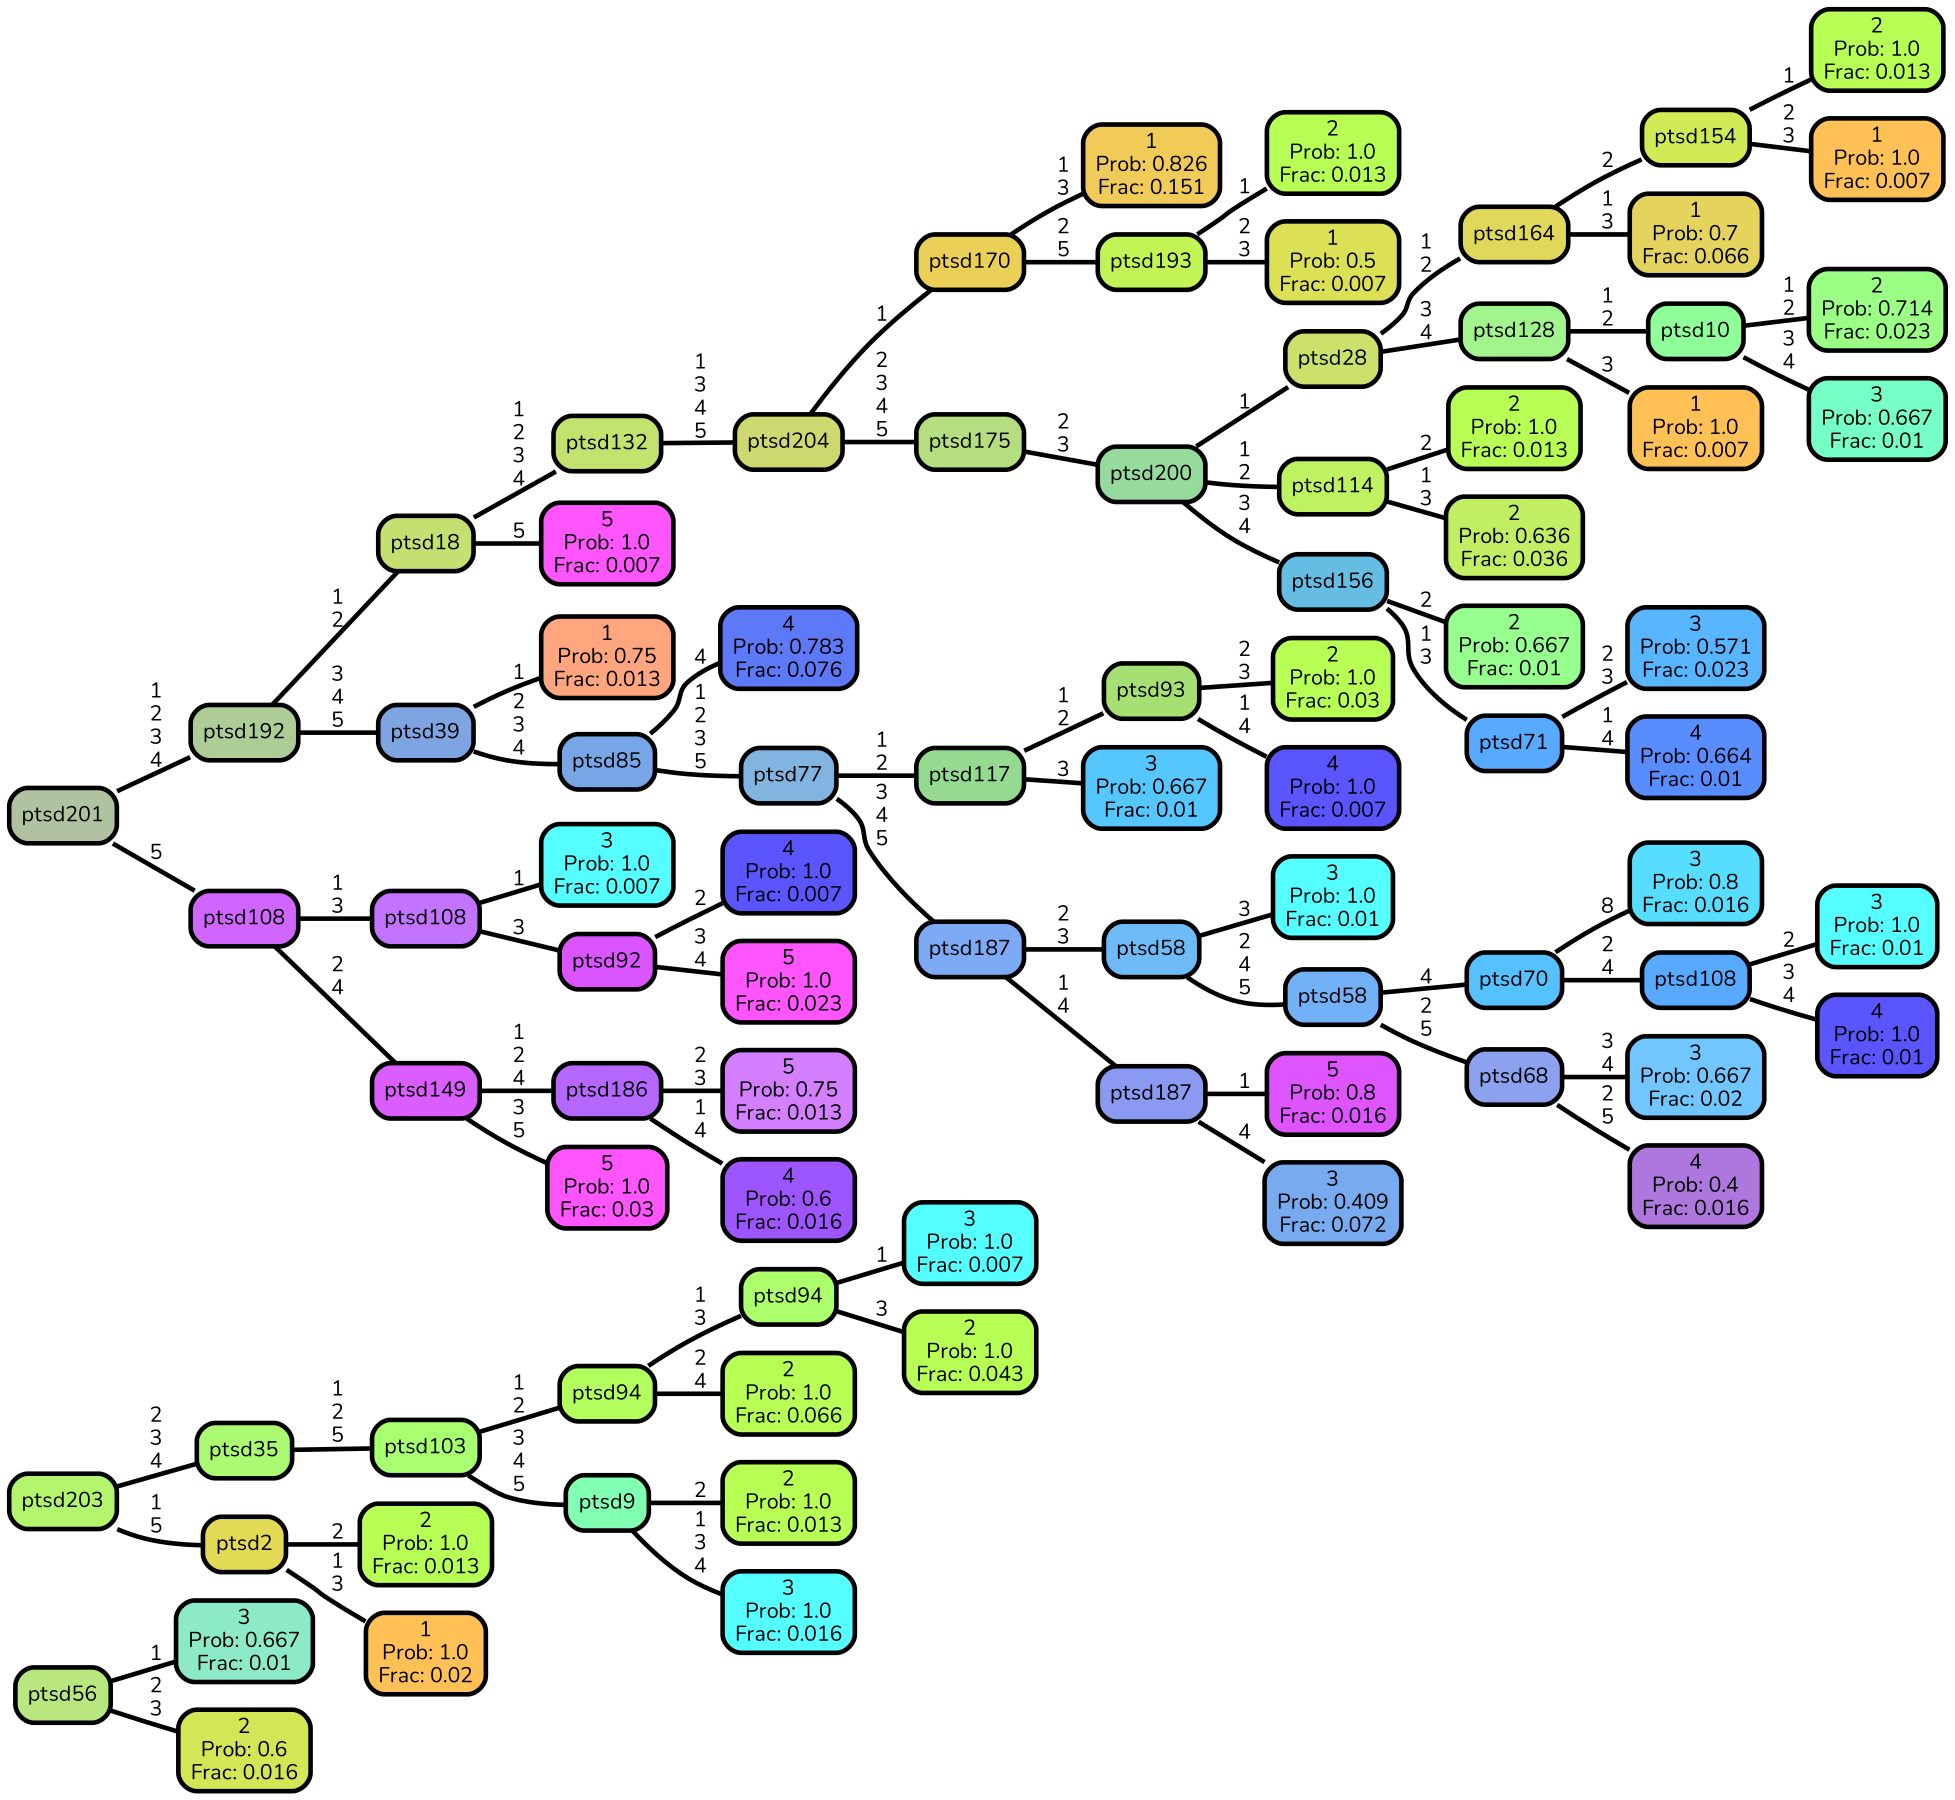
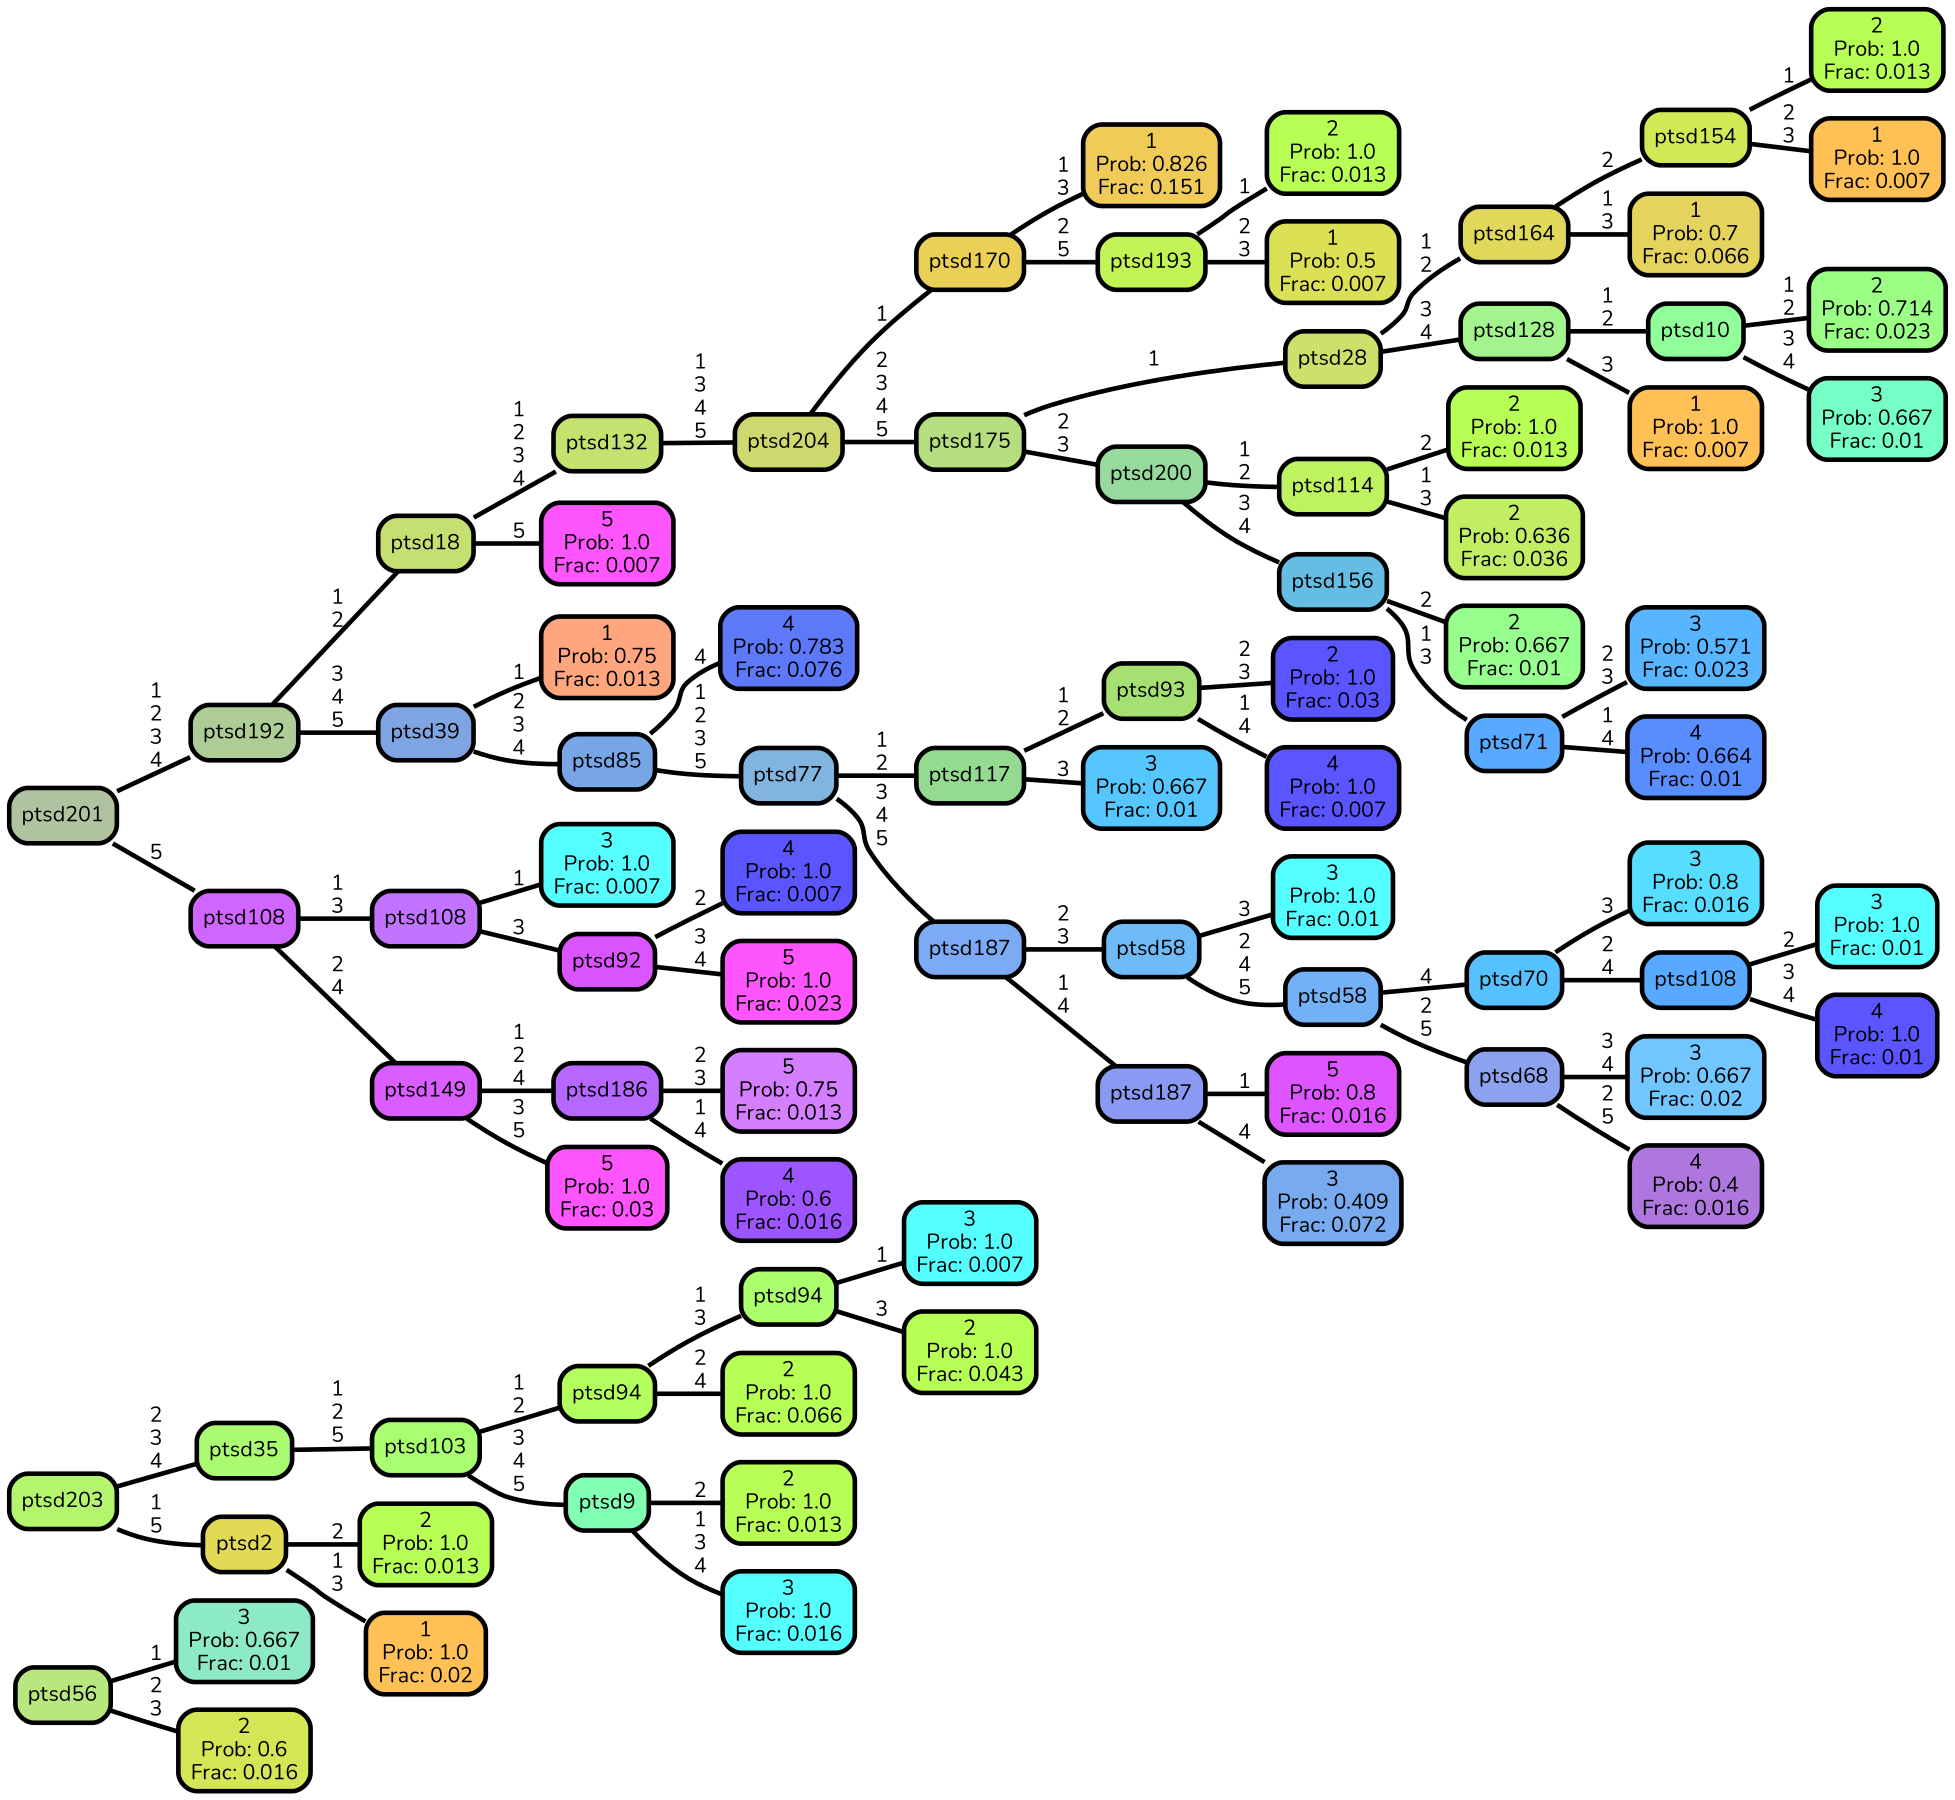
(1242, 417) -> (1153, 381)
(1333, 679) -> (1333, 679)
(1605, 907) -> (1605, 907)
